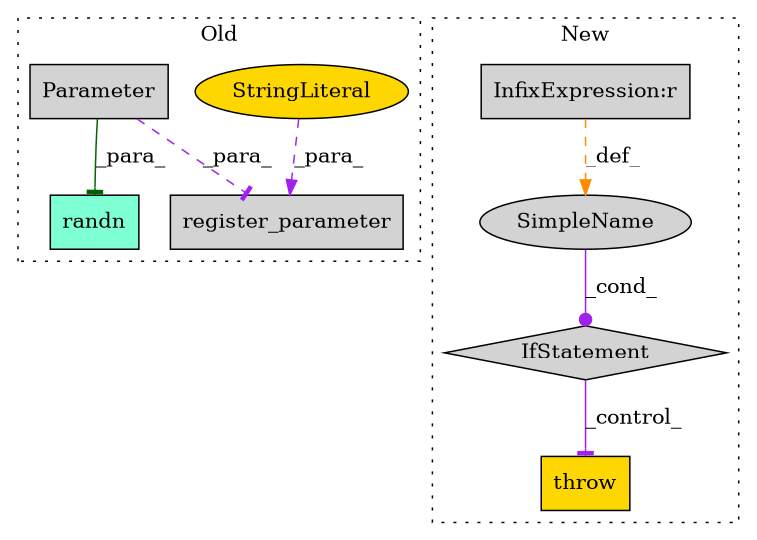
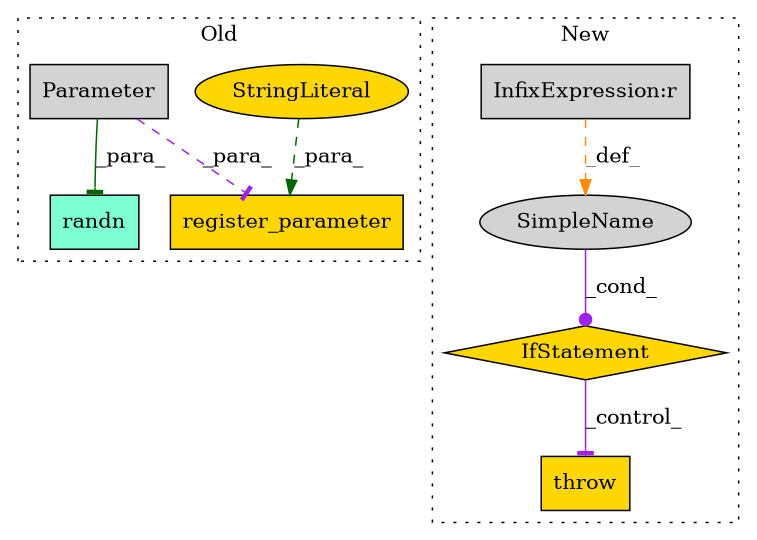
(295, 149) -> (295, 149)
(287, 222) -> (287, 222)
(586, 353) -> (586, 353)
